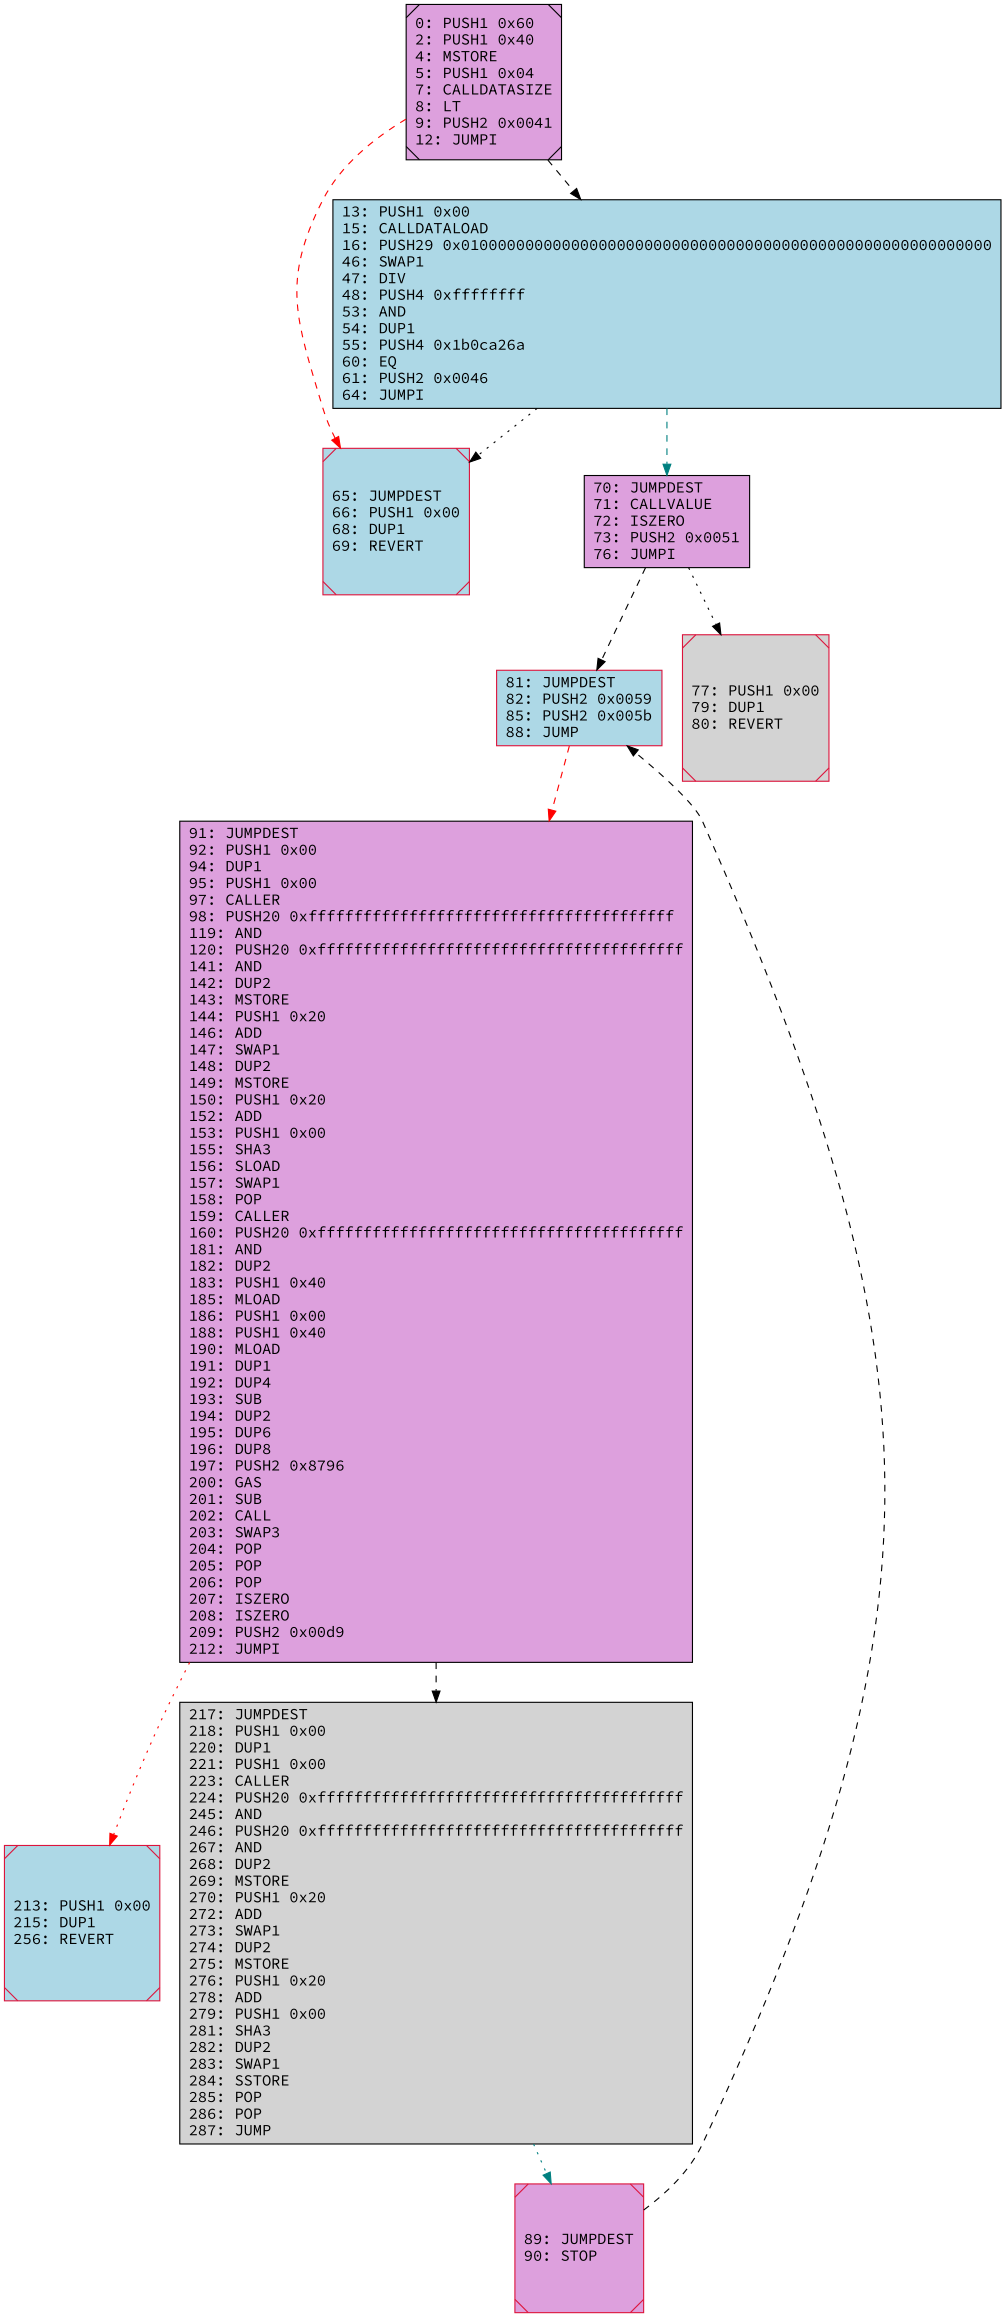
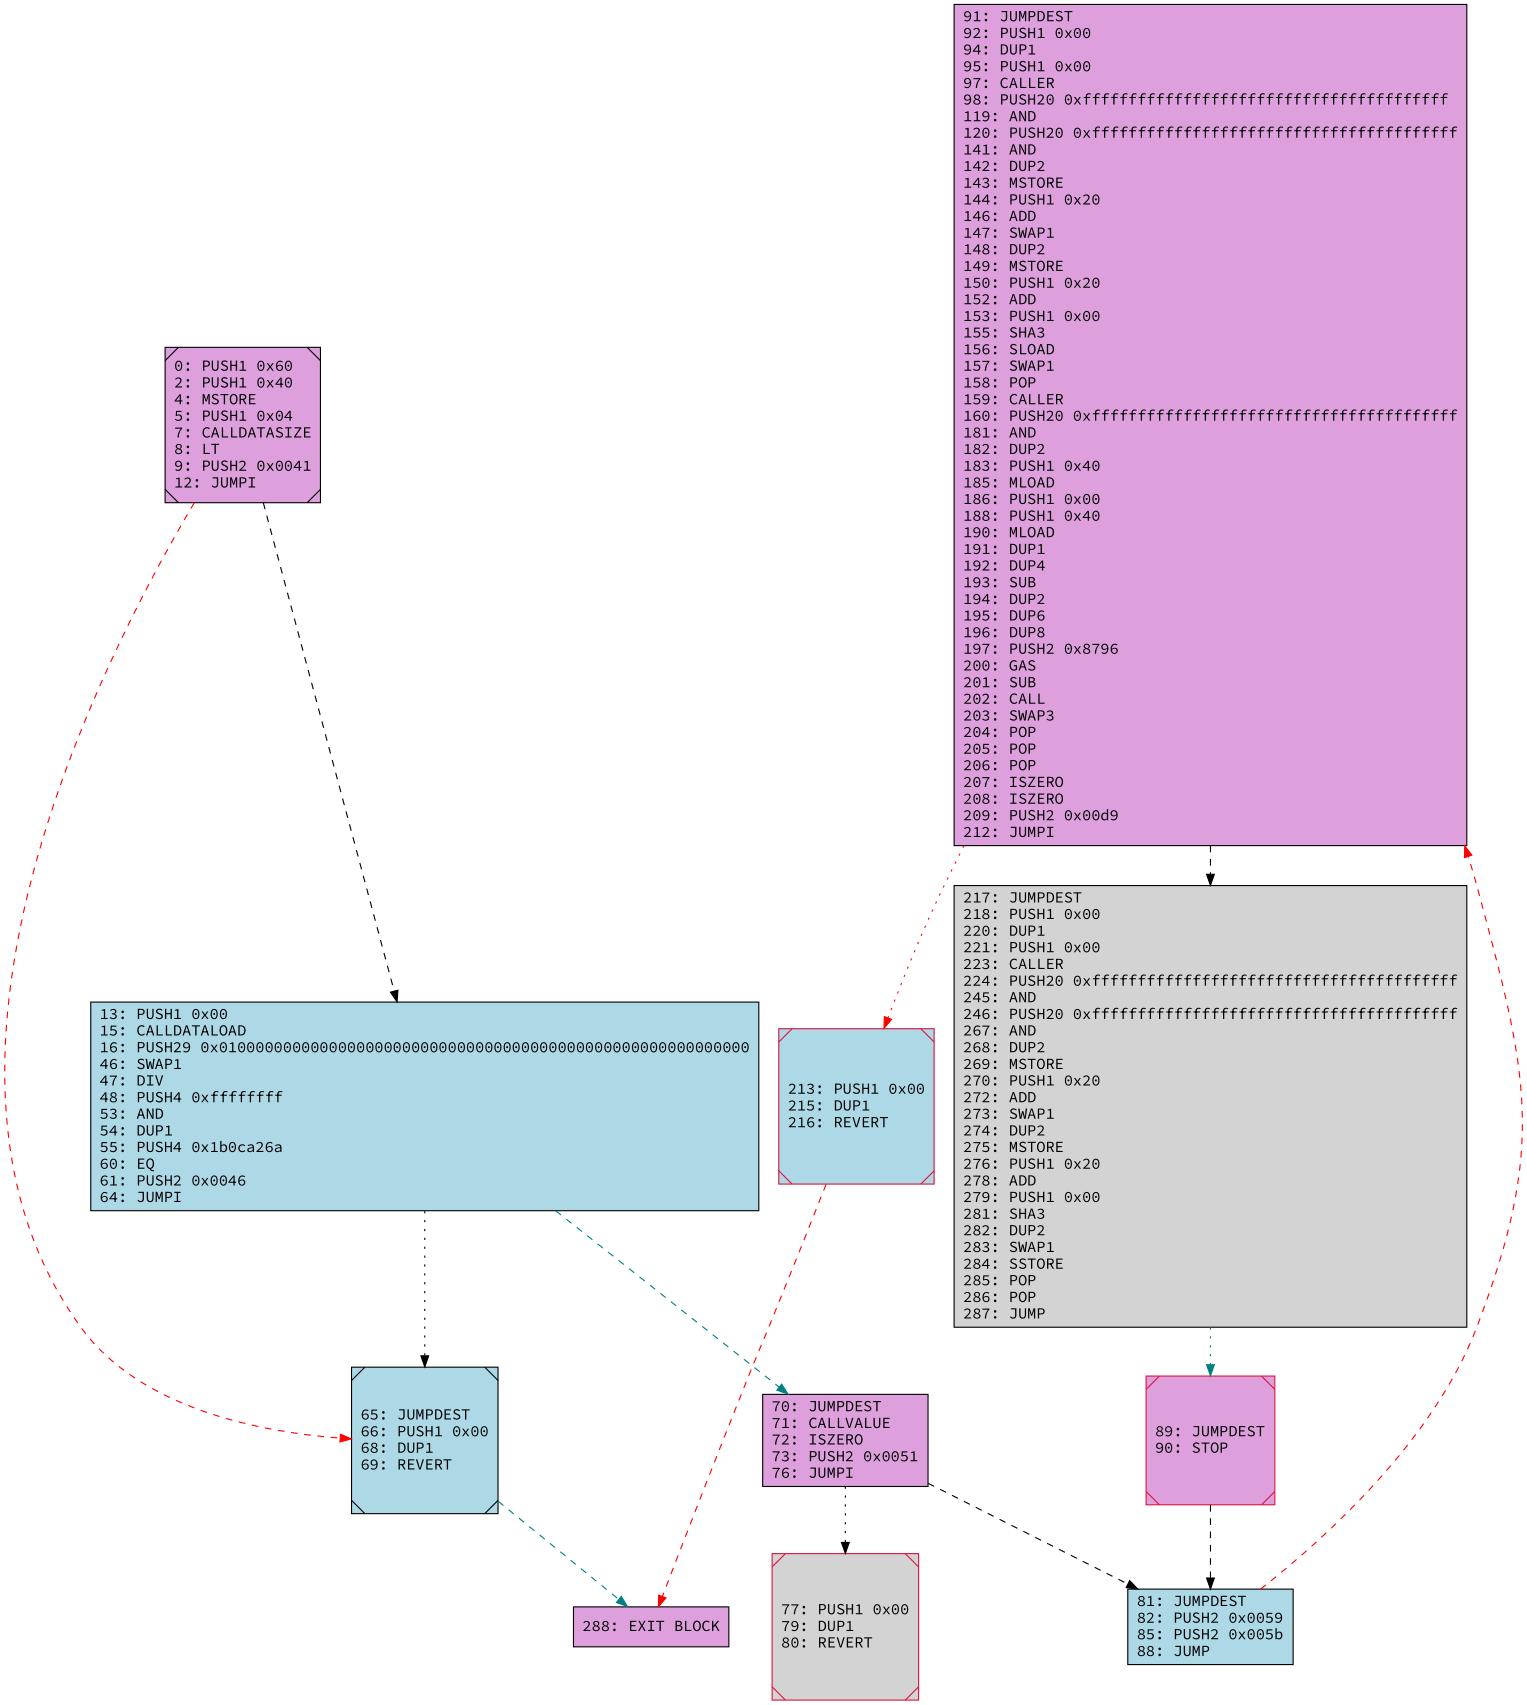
(396, 522) -> (425, 1440)
(579, 708) -> (1210, 1627)
none -> (651, 1627)
(82, 1923) -> (856, 1106)
